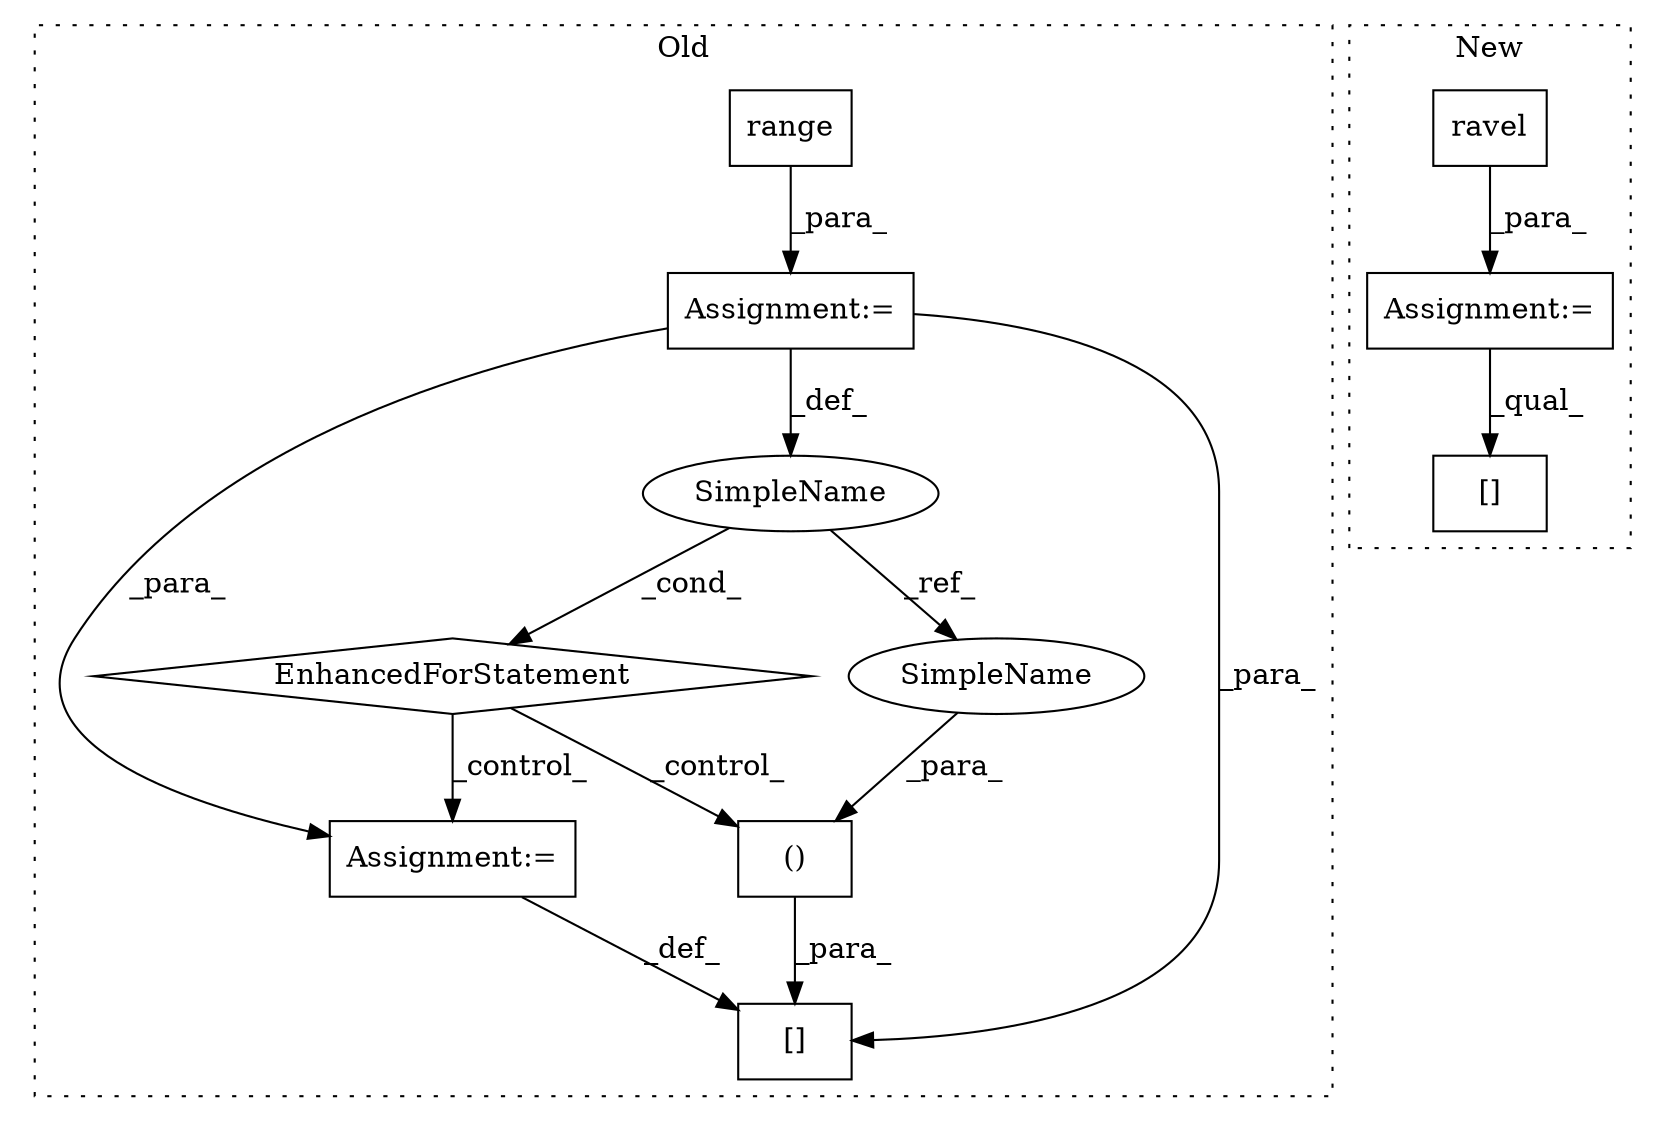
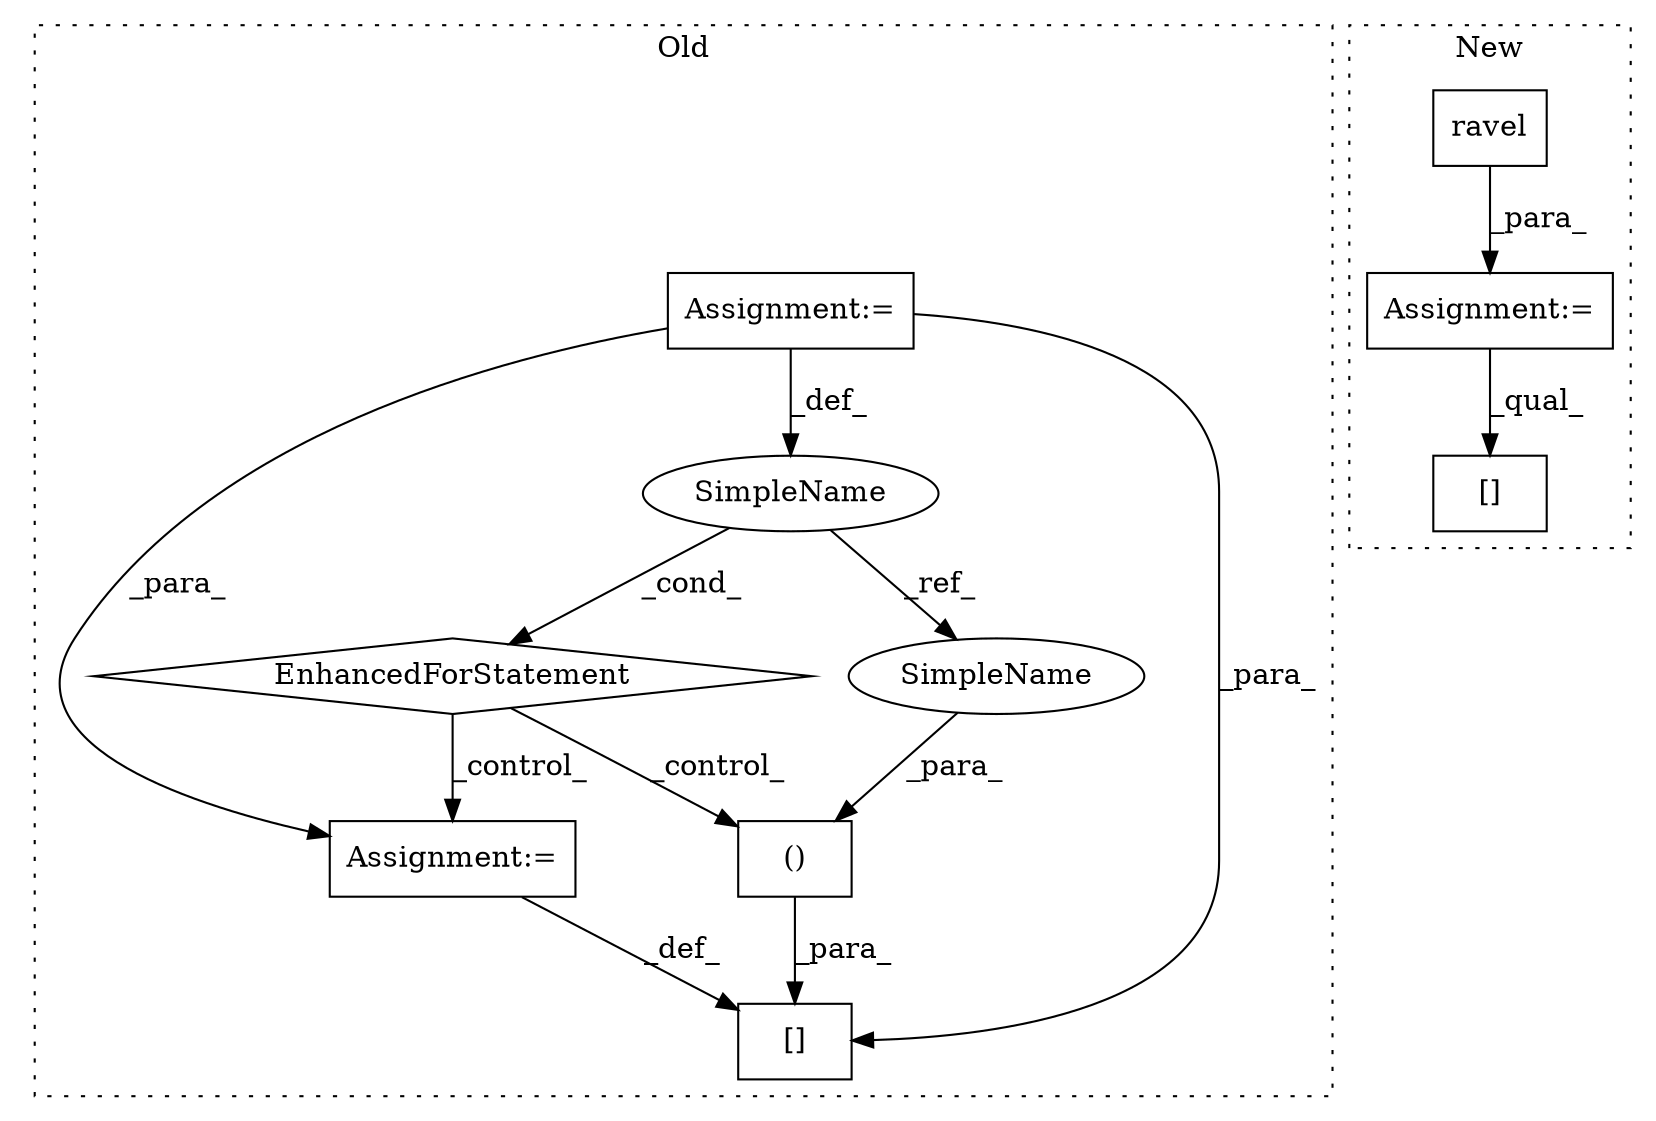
(791, 128) -> none
